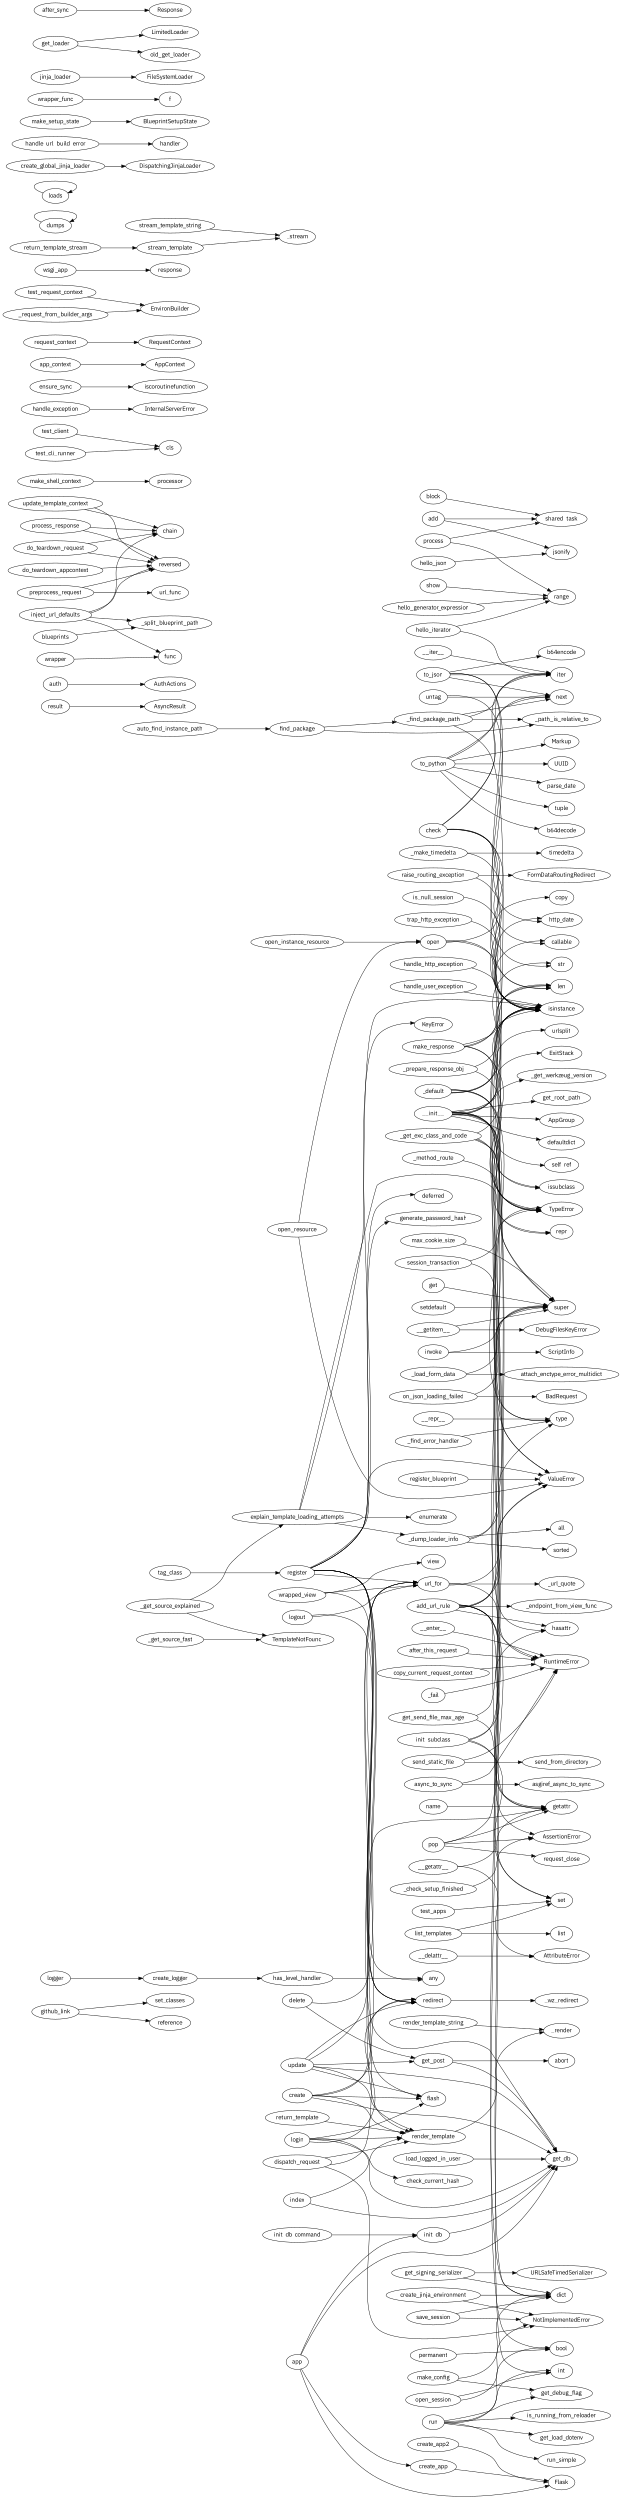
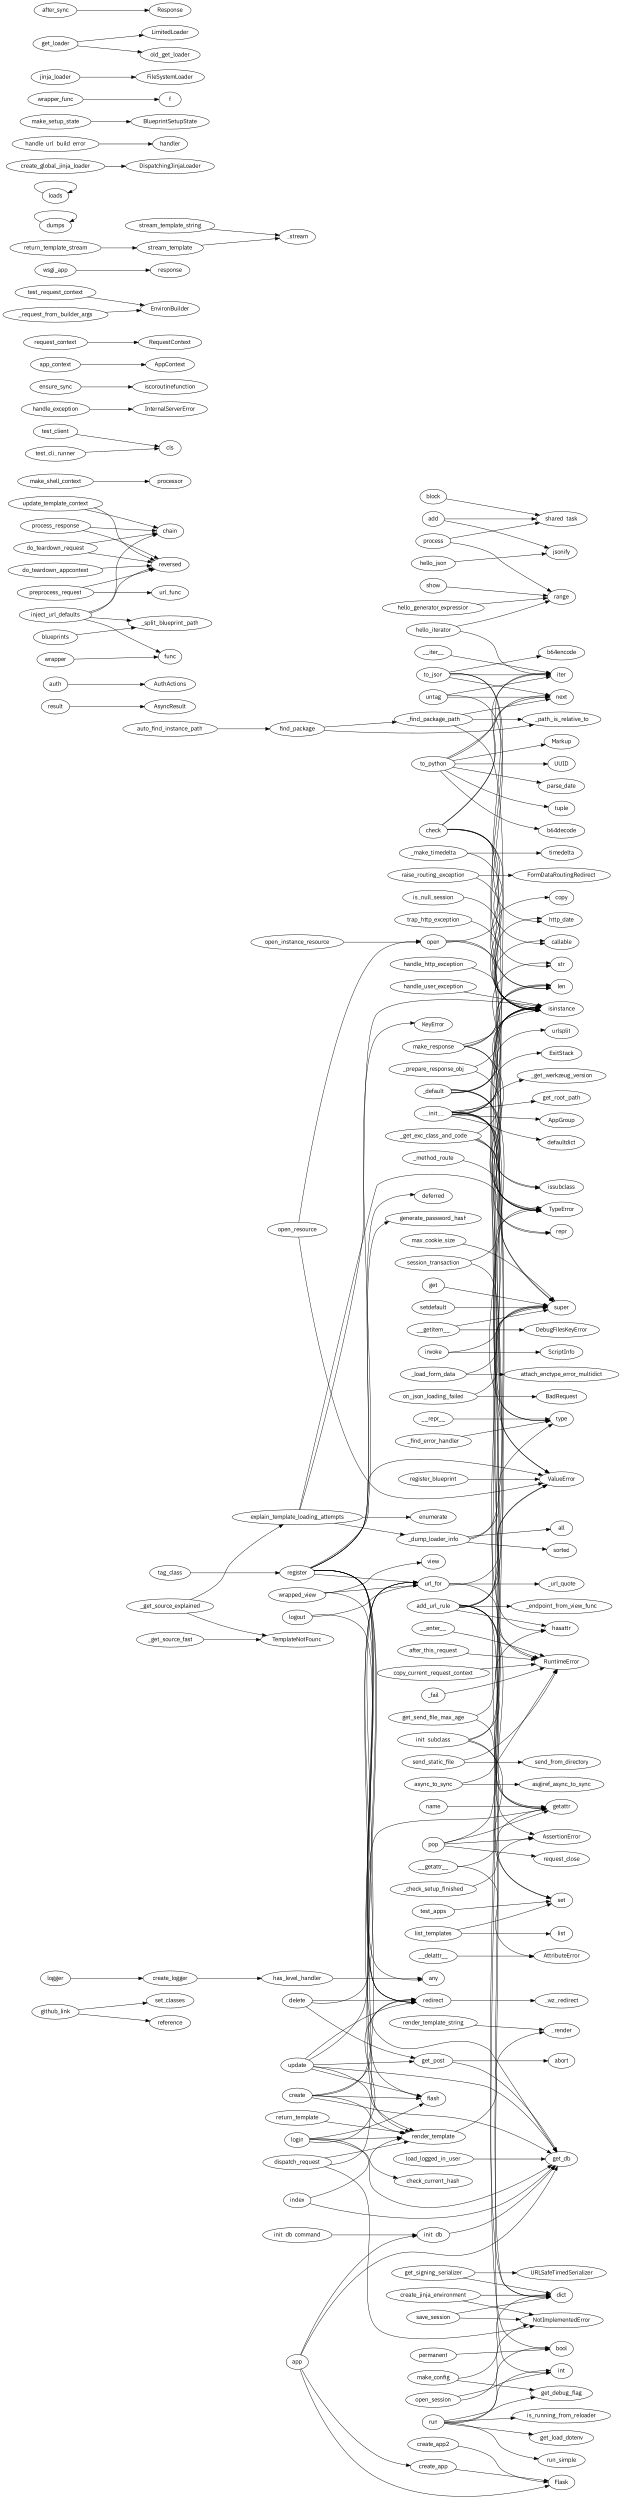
(502, 688) -> (487, 688)
(562, 1165) -> none
none -> (362, 2001)
